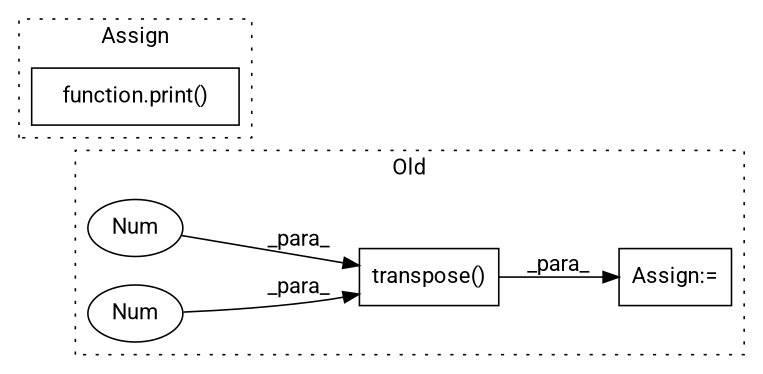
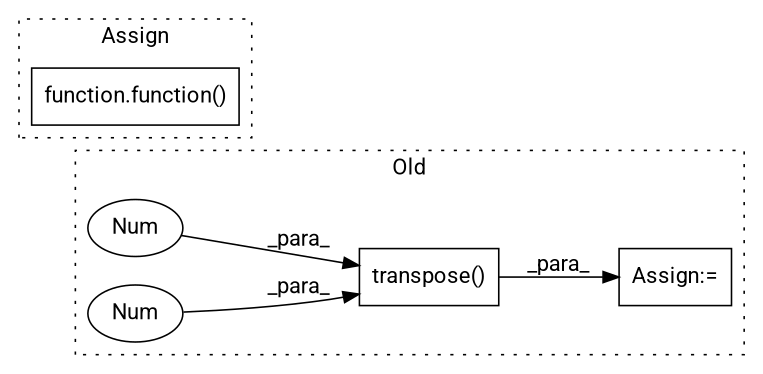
(135, 97) -> (135, 97)
